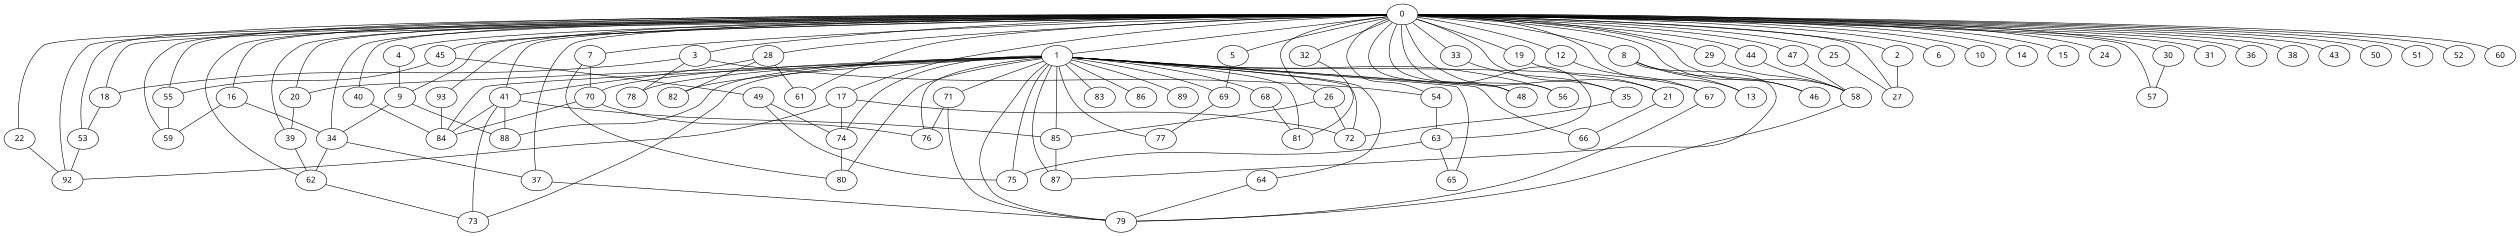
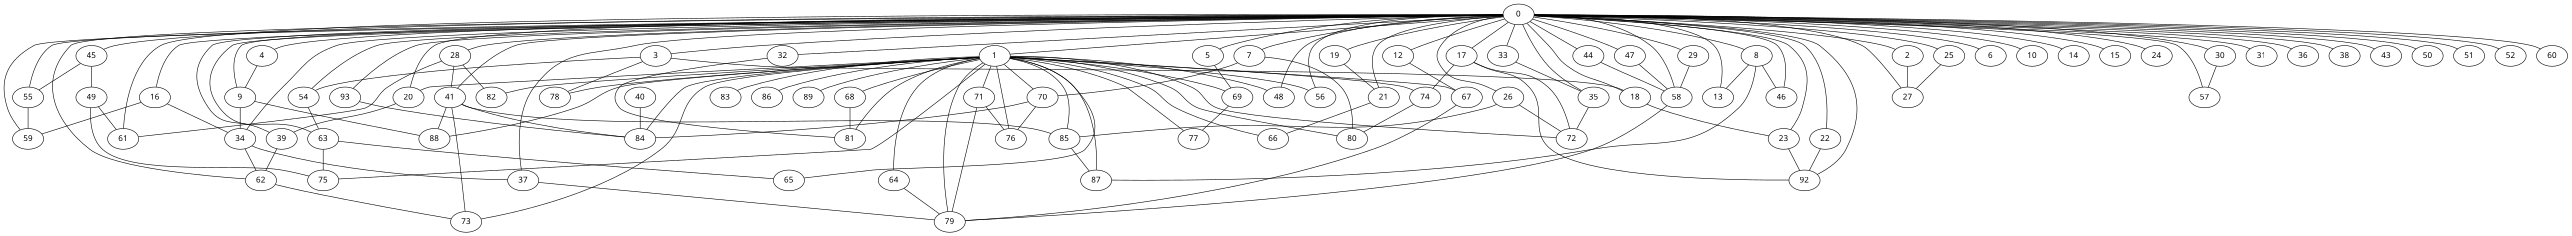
(858, 19) -> none
(788, 112) -> (107, 118)
(83, 139) -> (1784, 139)
